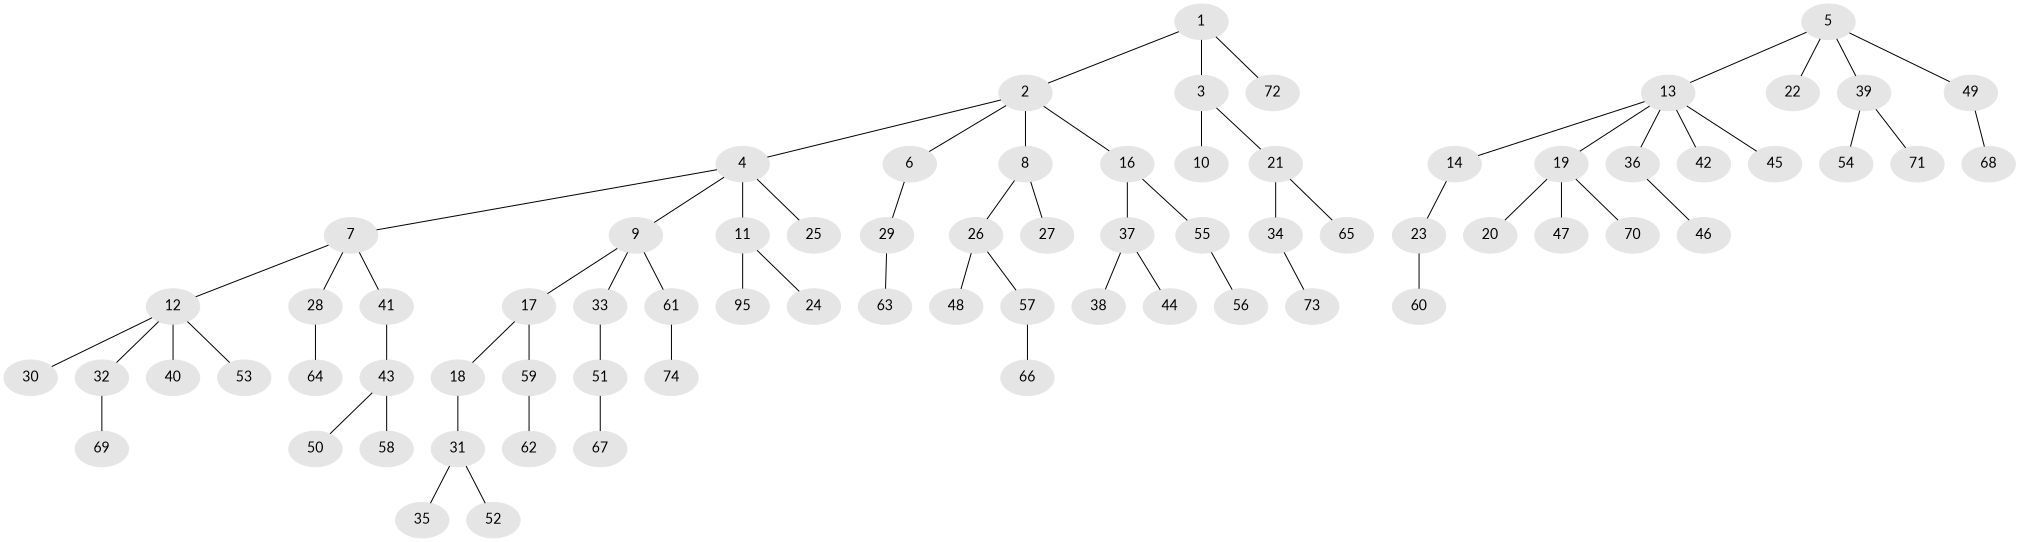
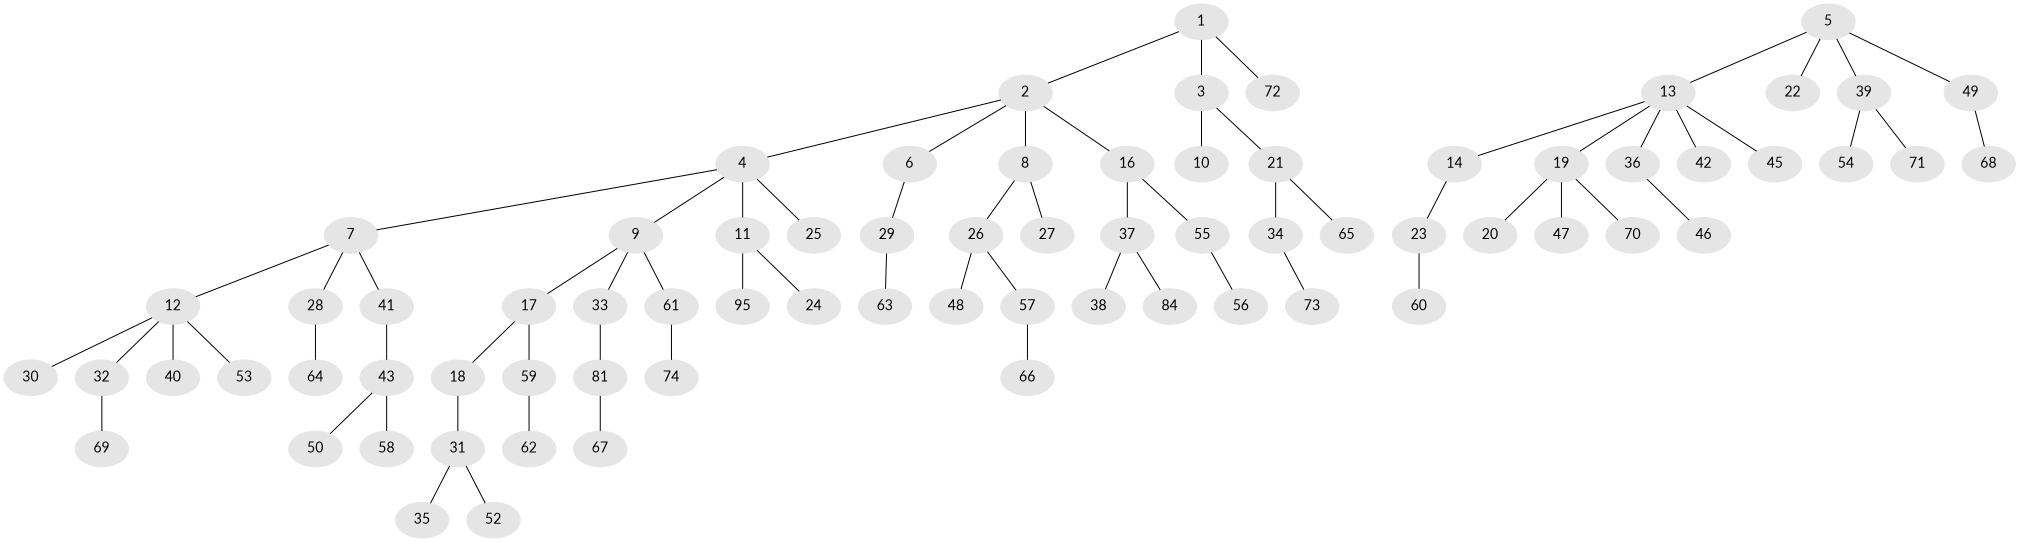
(1170, 307) -> (1170, 307)
(600, 378) -> (600, 378)
